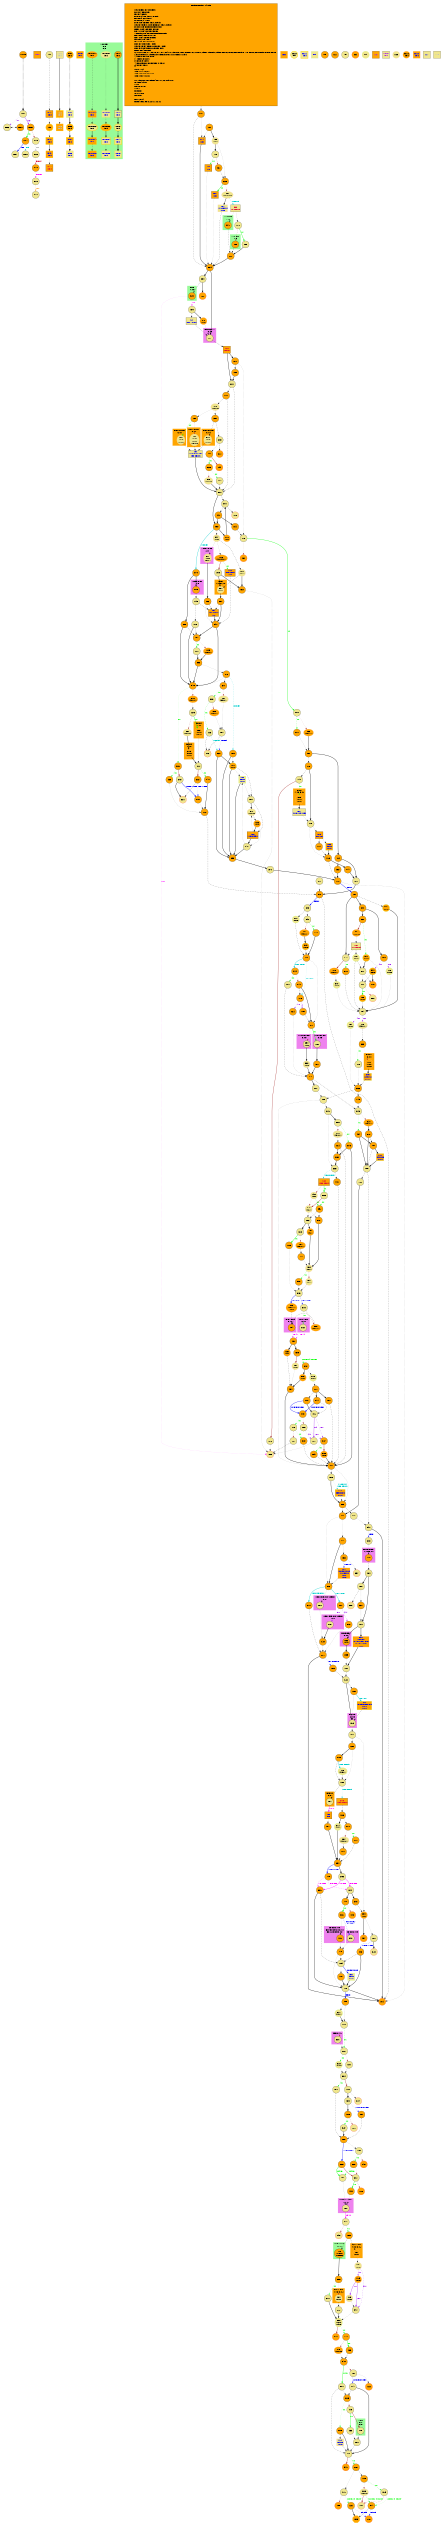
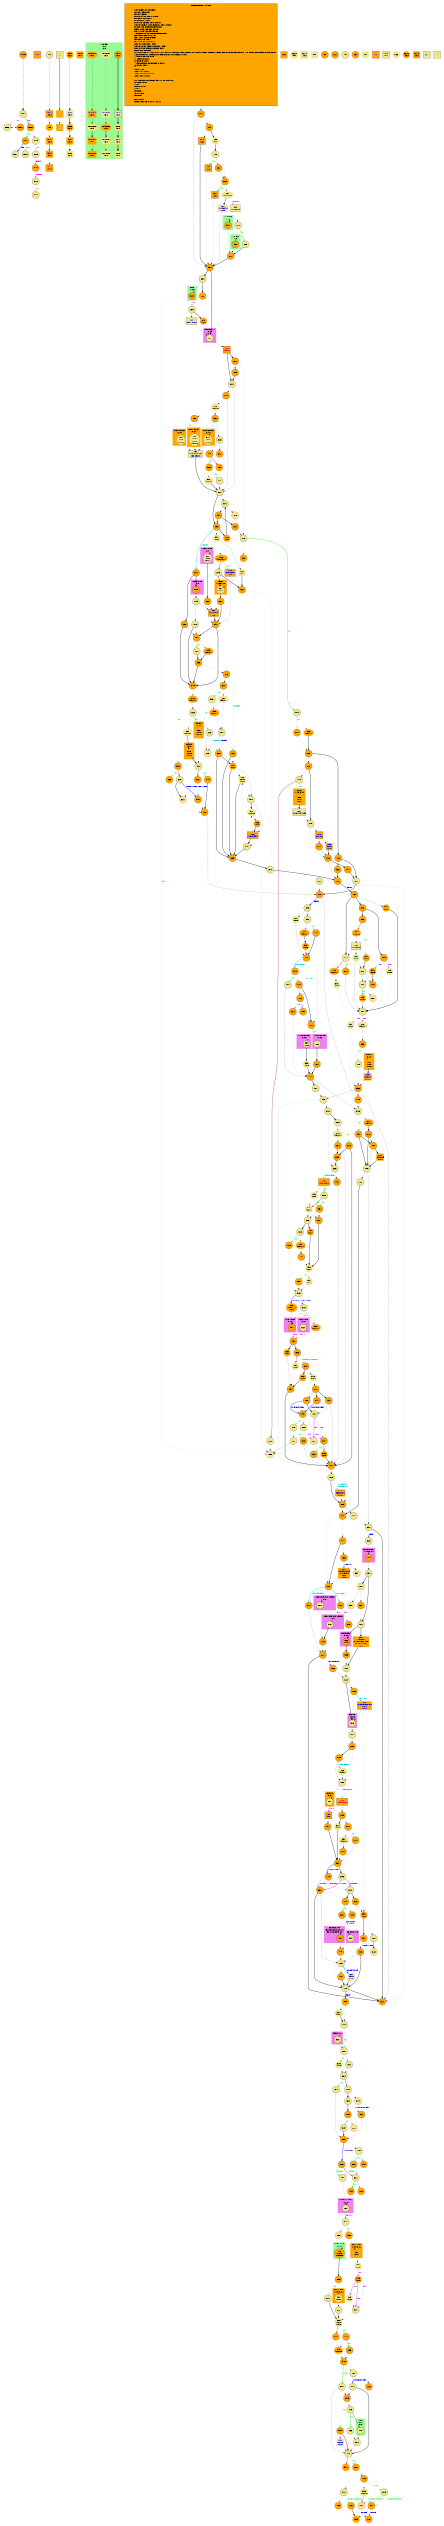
(201, 127) -> (205, 120)
